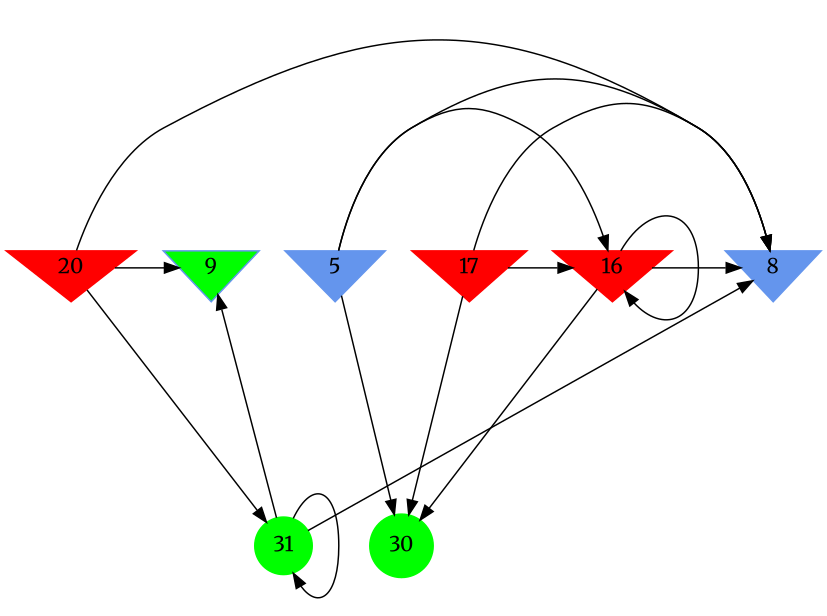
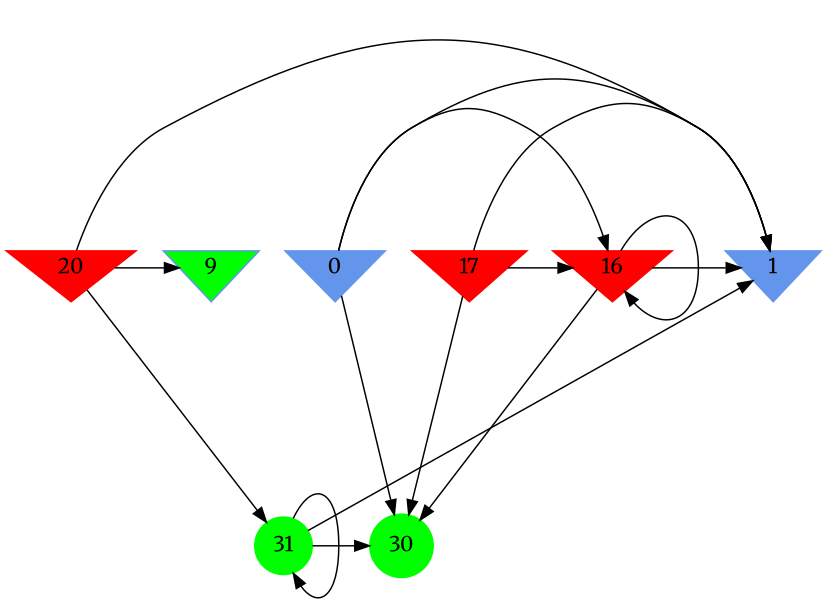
(335, 268) -> (335, 268)
(773, 268) -> (773, 268)
(249, 414) -> (329, 546)
